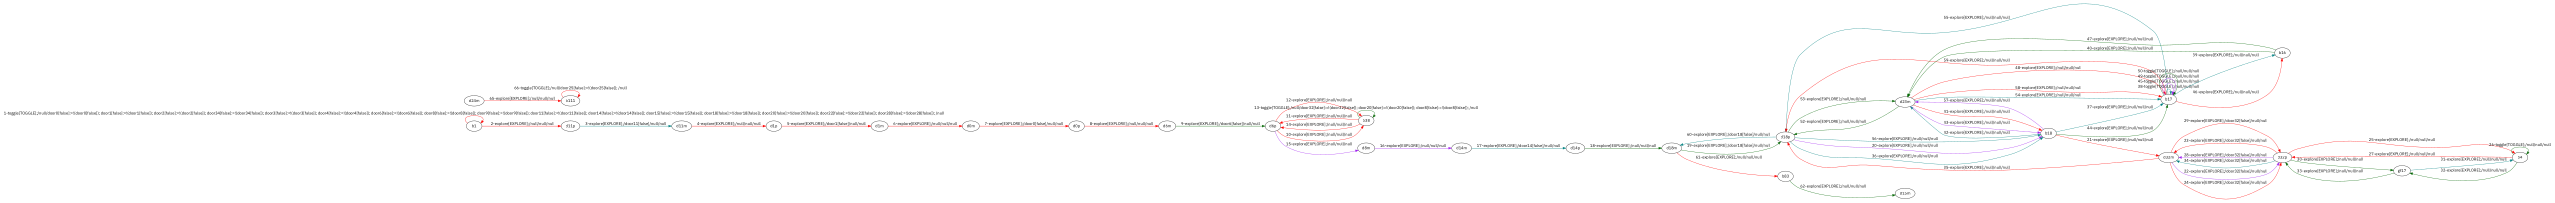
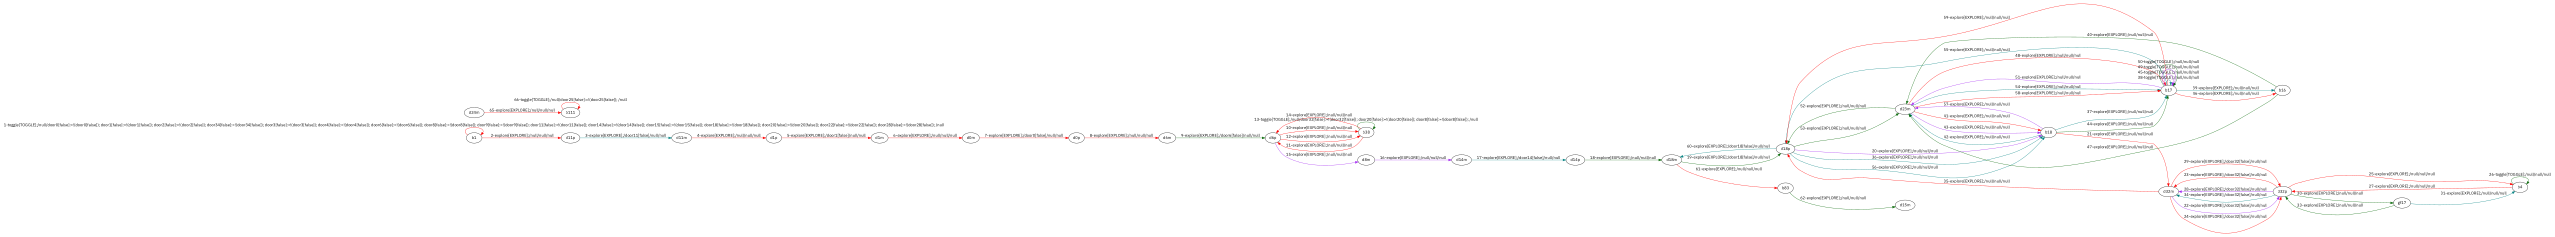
none -> (2036, 81)
(2467, 181) -> none
